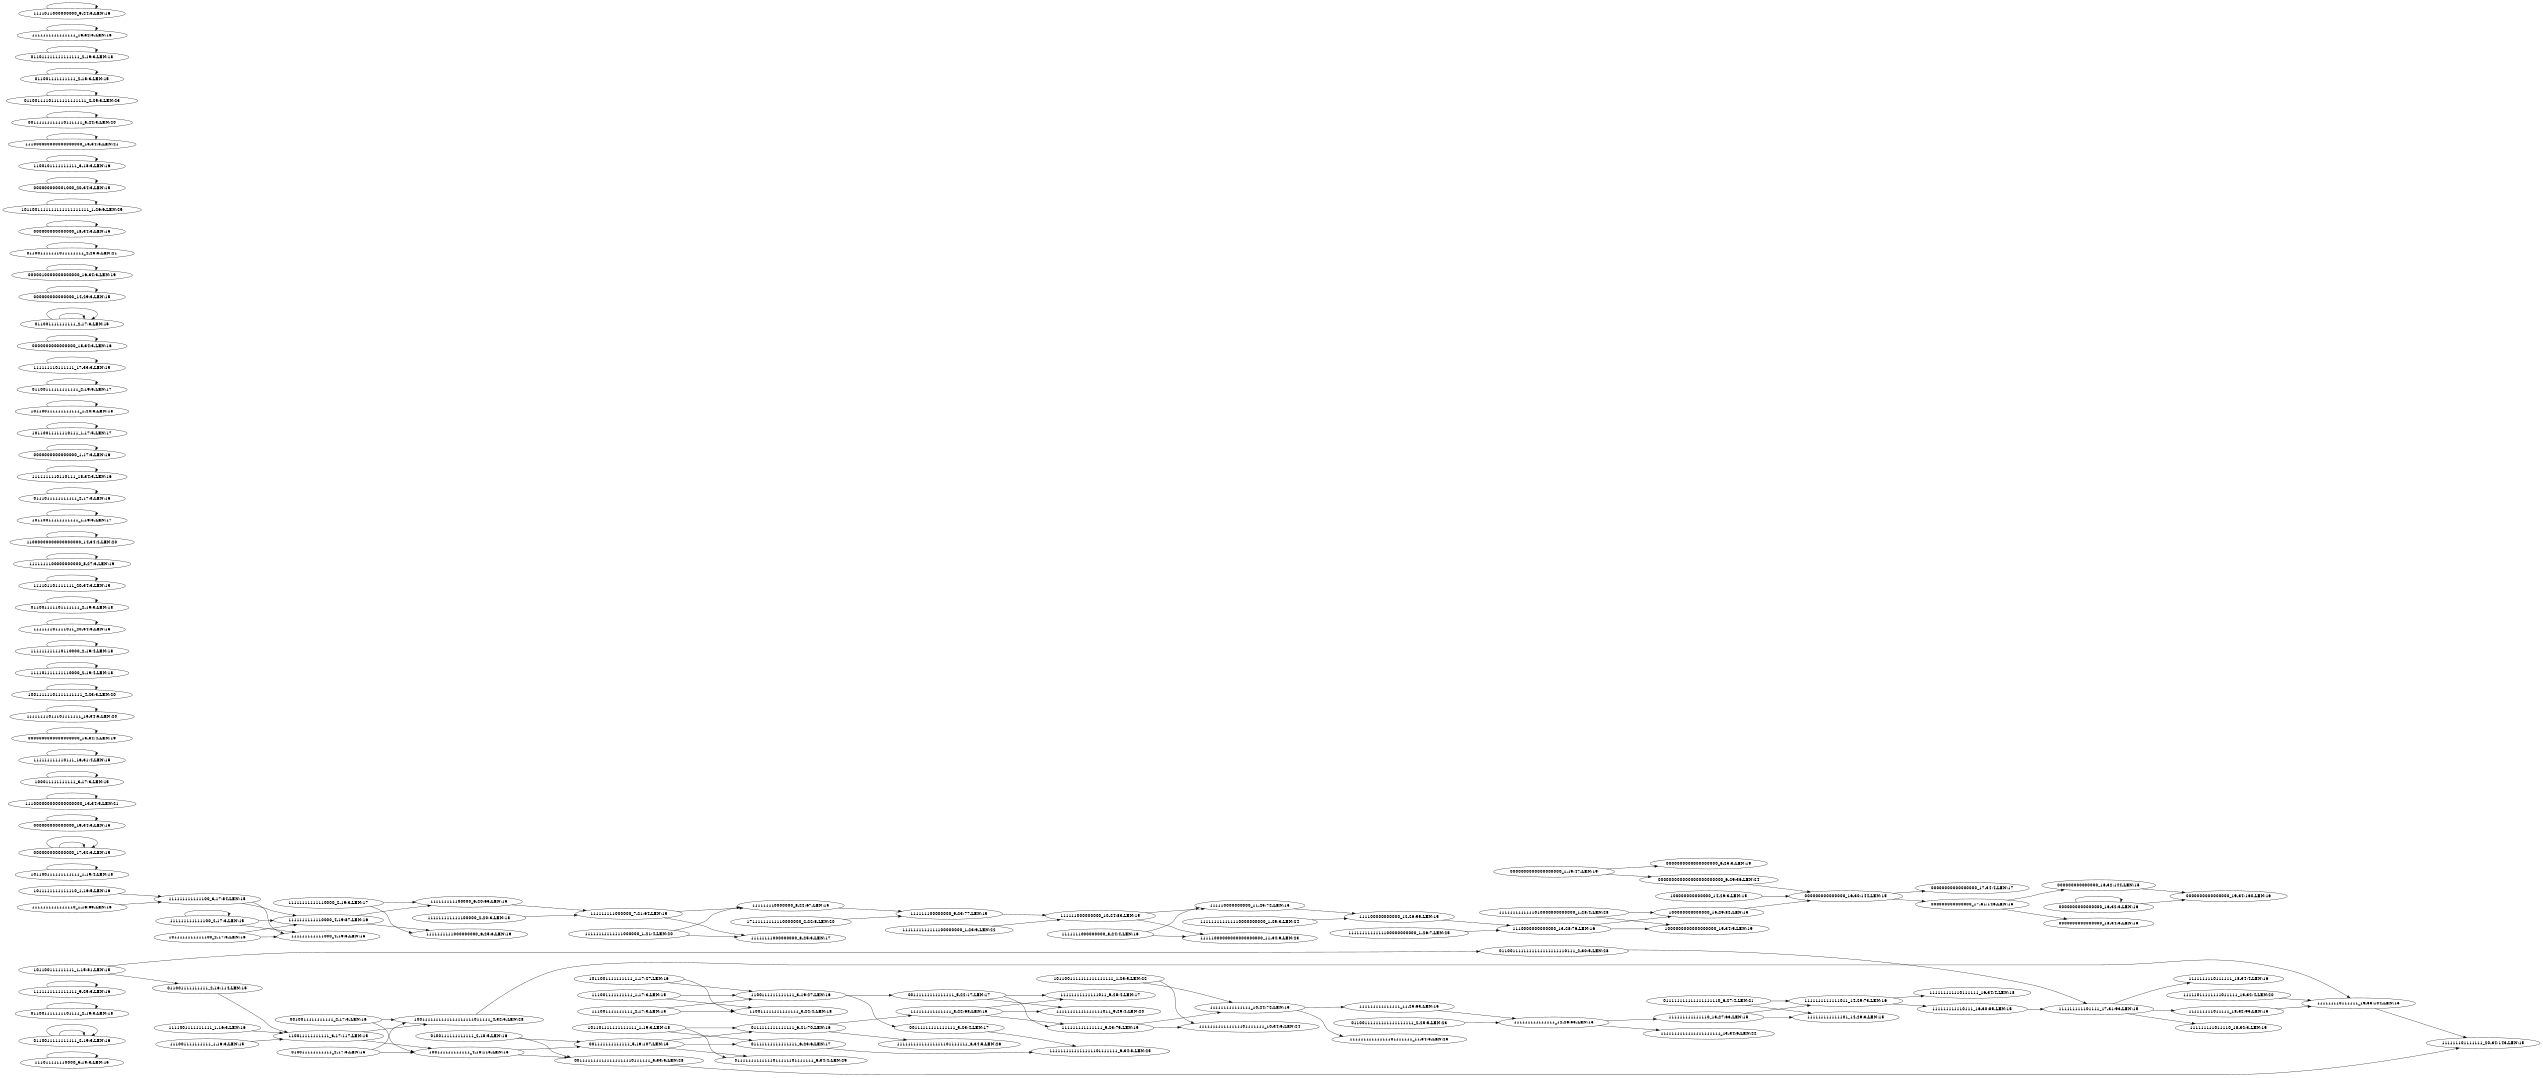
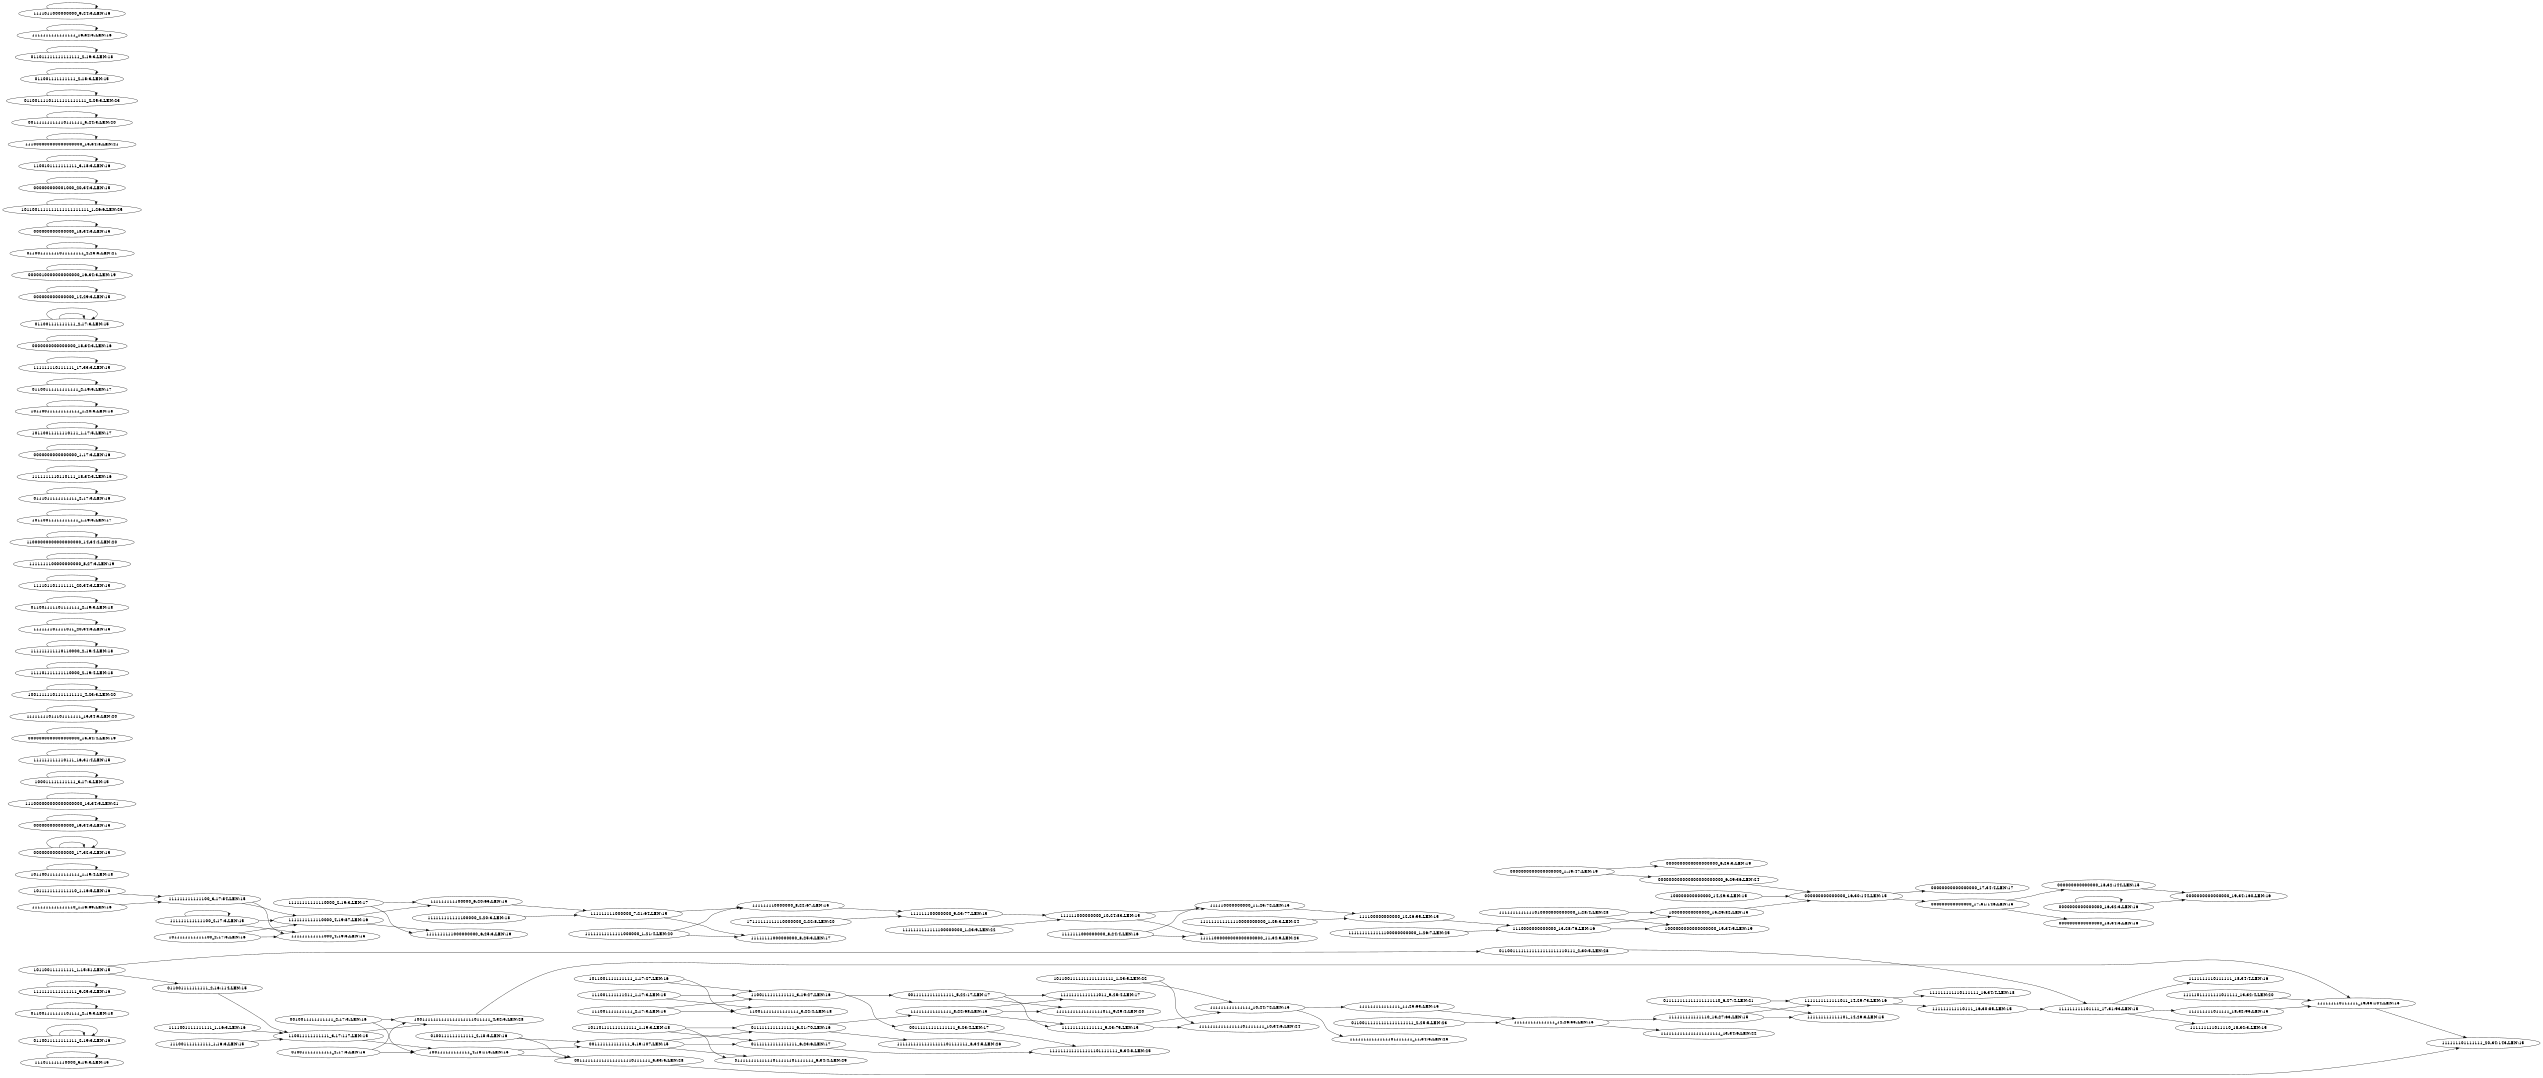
(629, 995) -> (629, 995)
